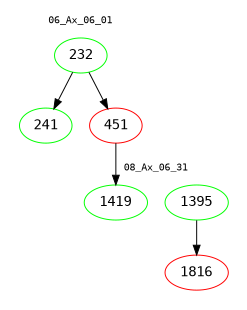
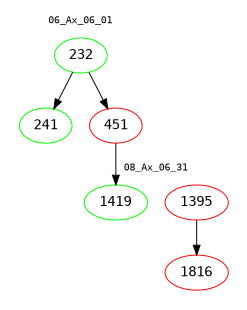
(197, 203) -> (197, 203)
